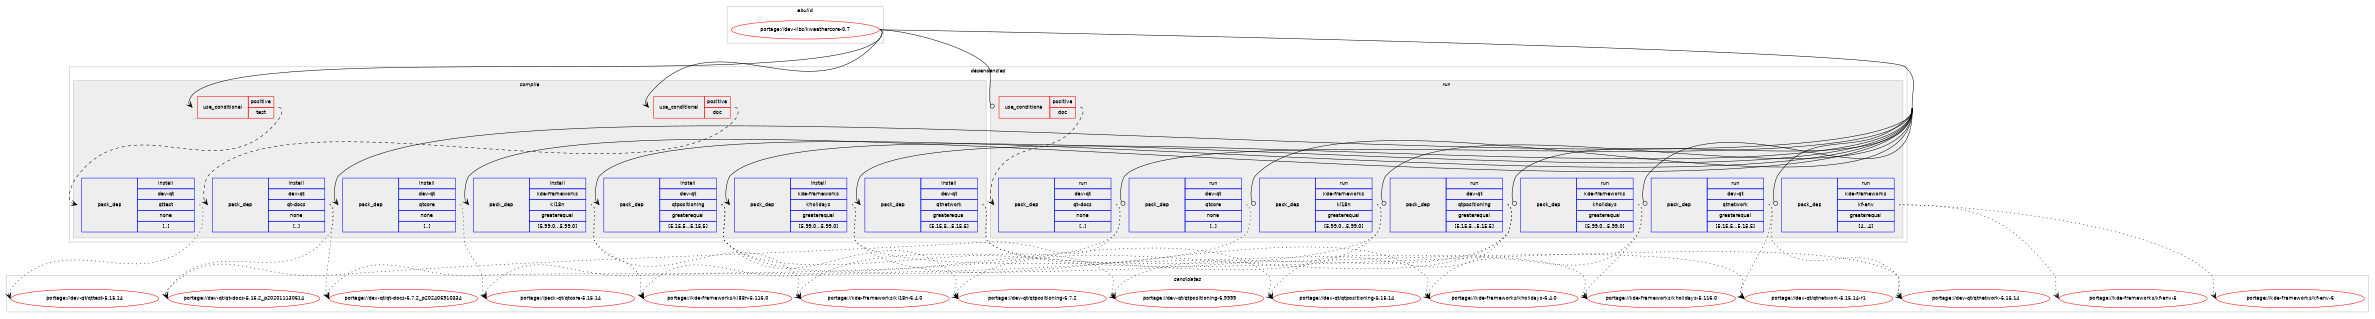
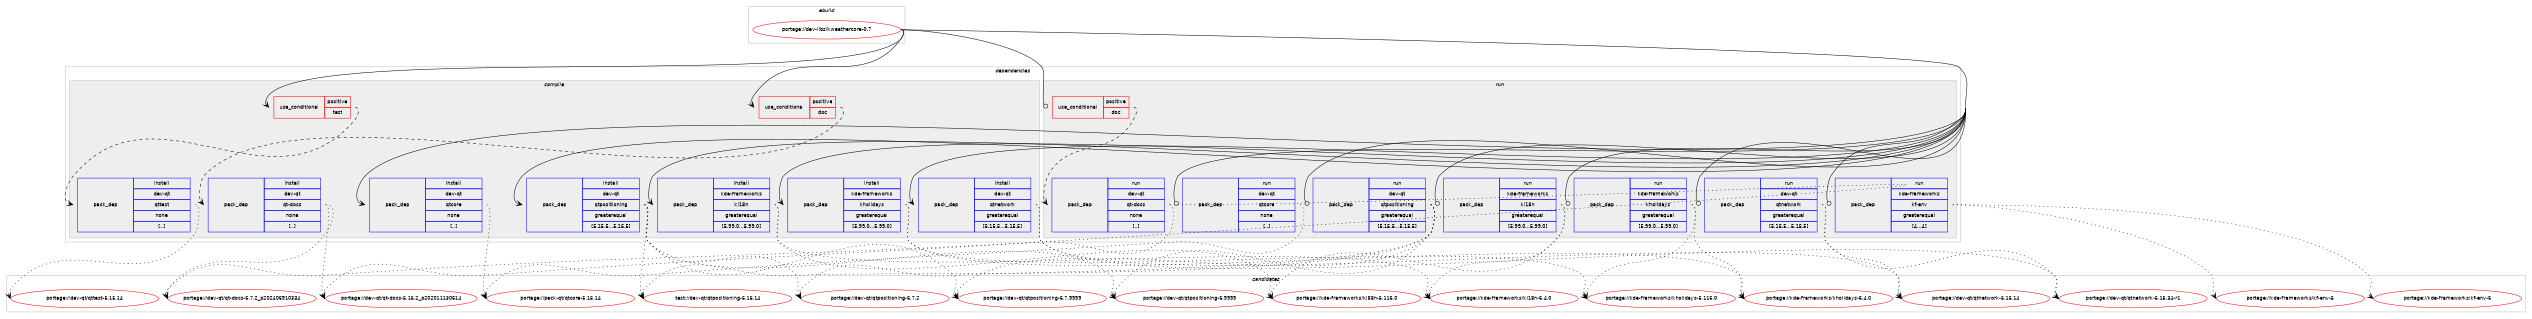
none -> (1032, 299)
(1347, 299) -> (718, 299)
(1819, 299) -> (2133, 299)
